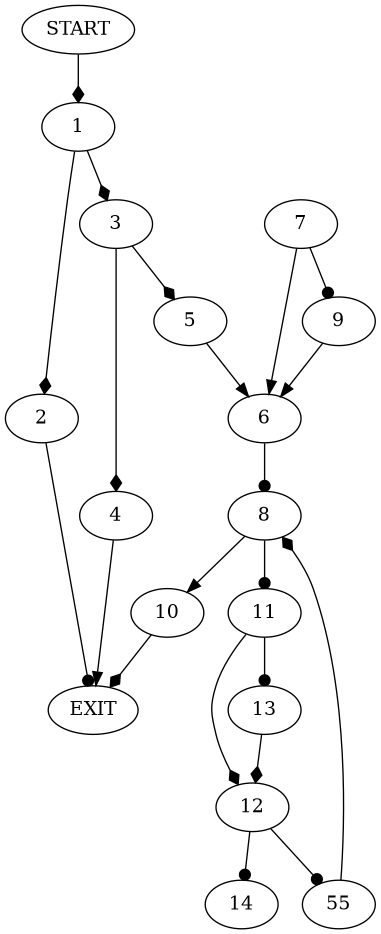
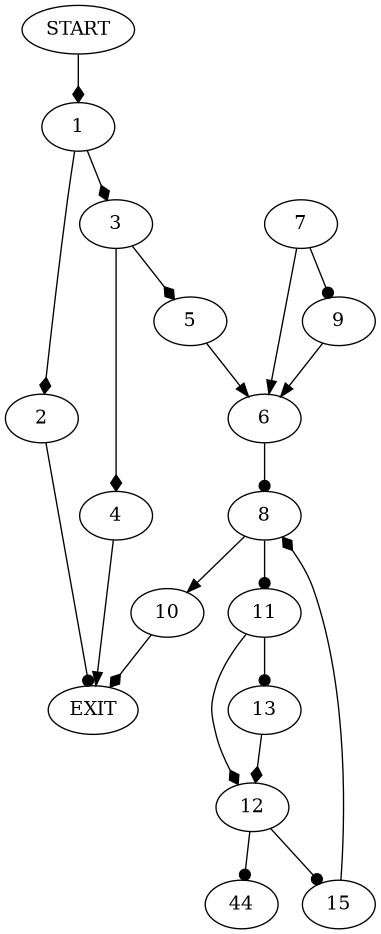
(242, 905) -> (242, 905)
(339, 905) -> (339, 905)
